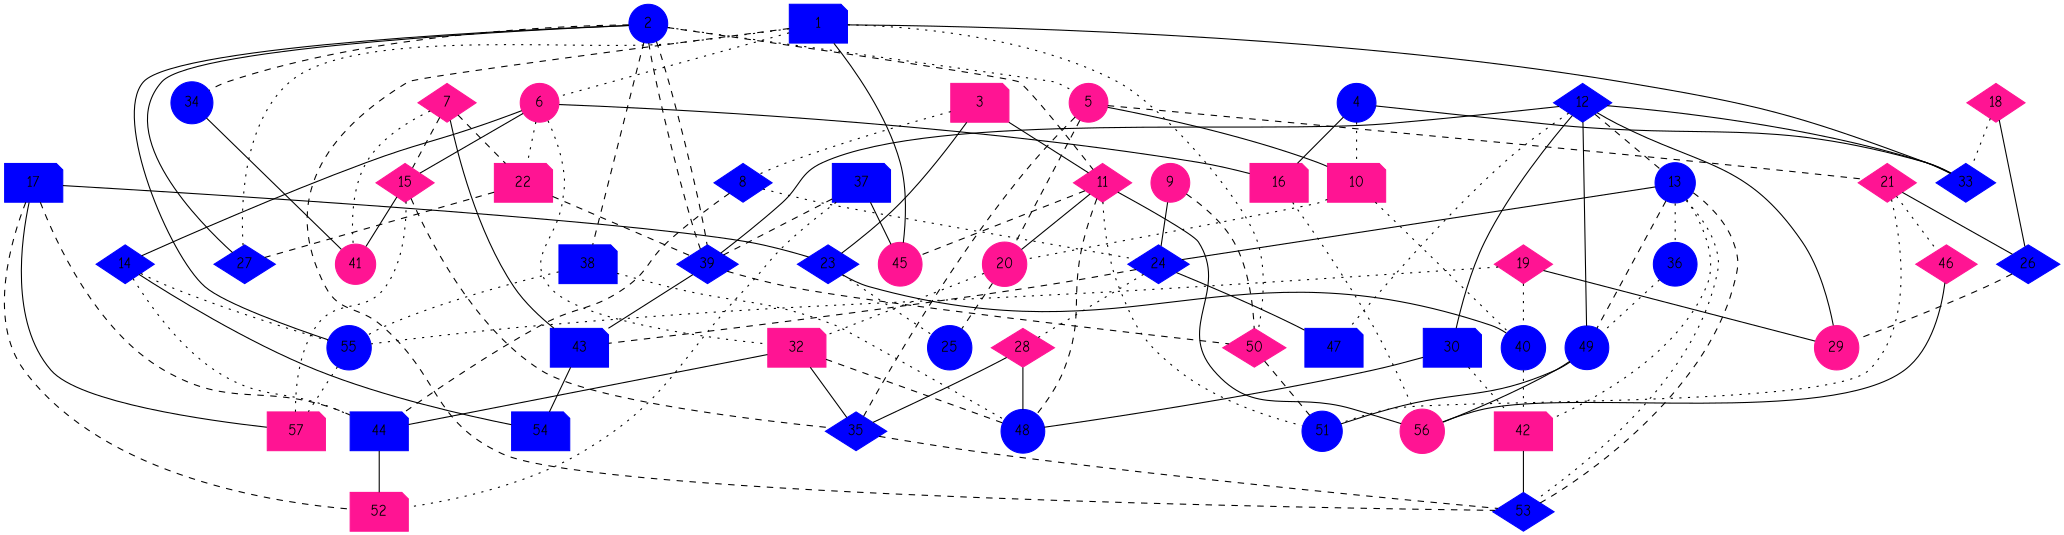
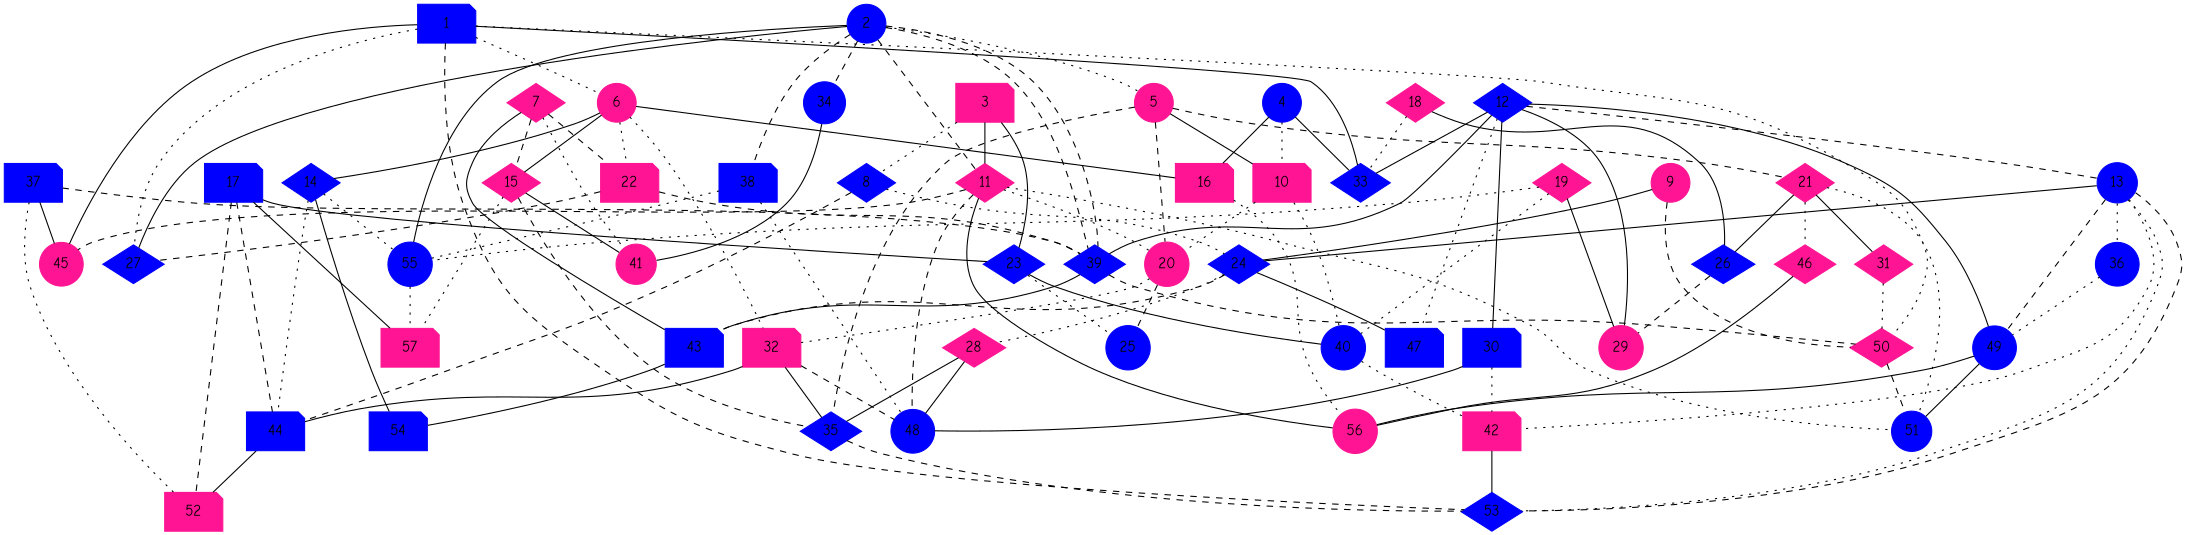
(1056, 222) -> (1060, 209)
none -> (1884, 264)
